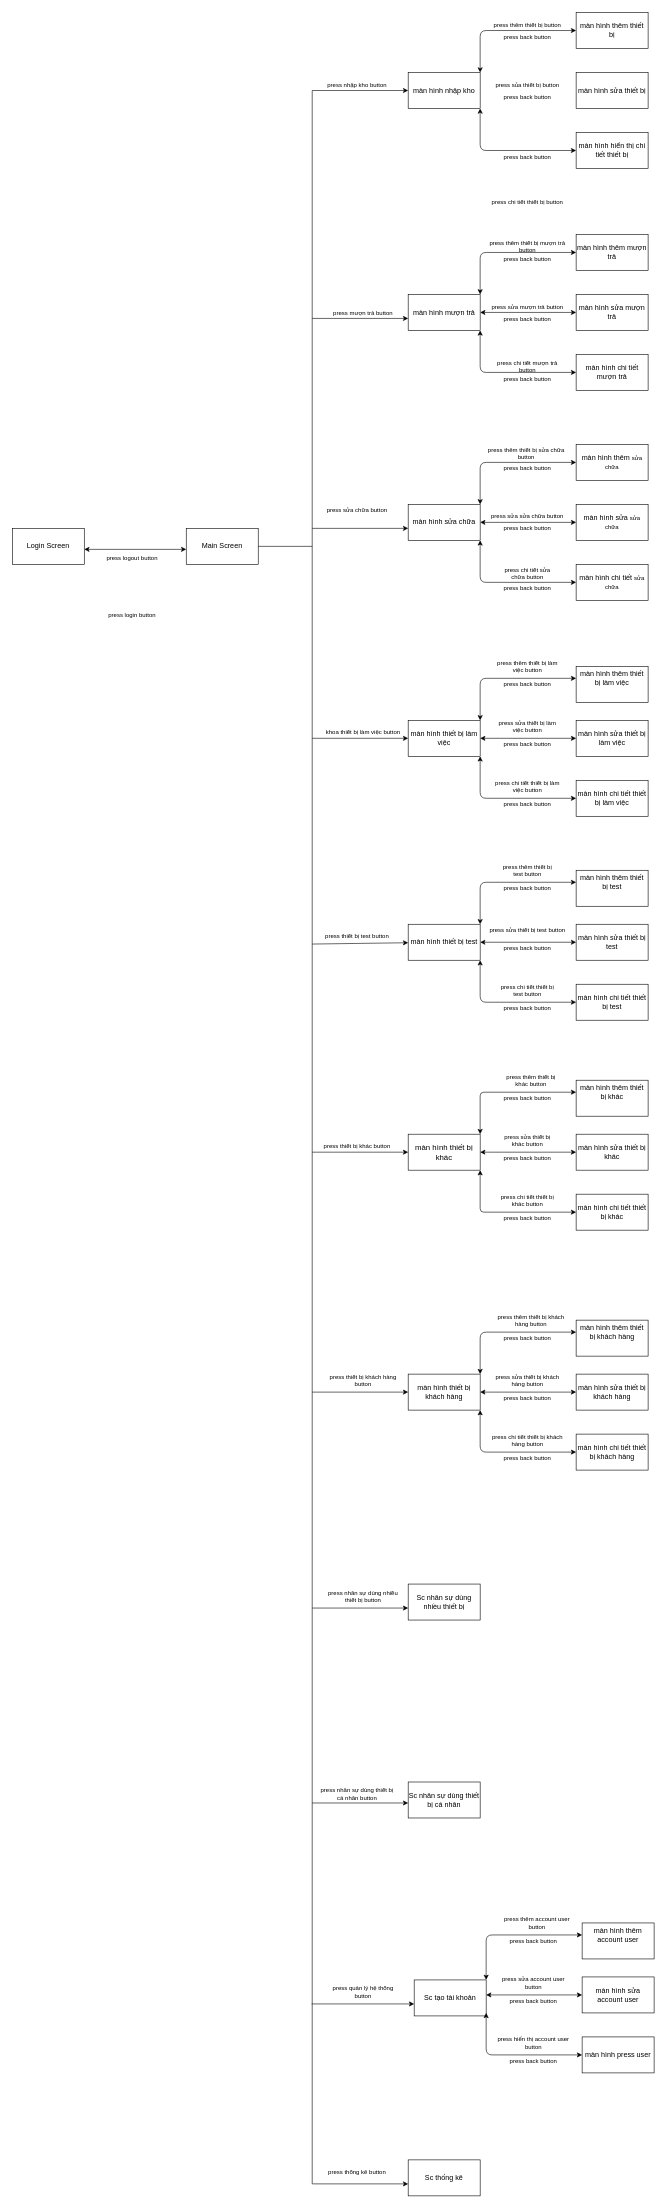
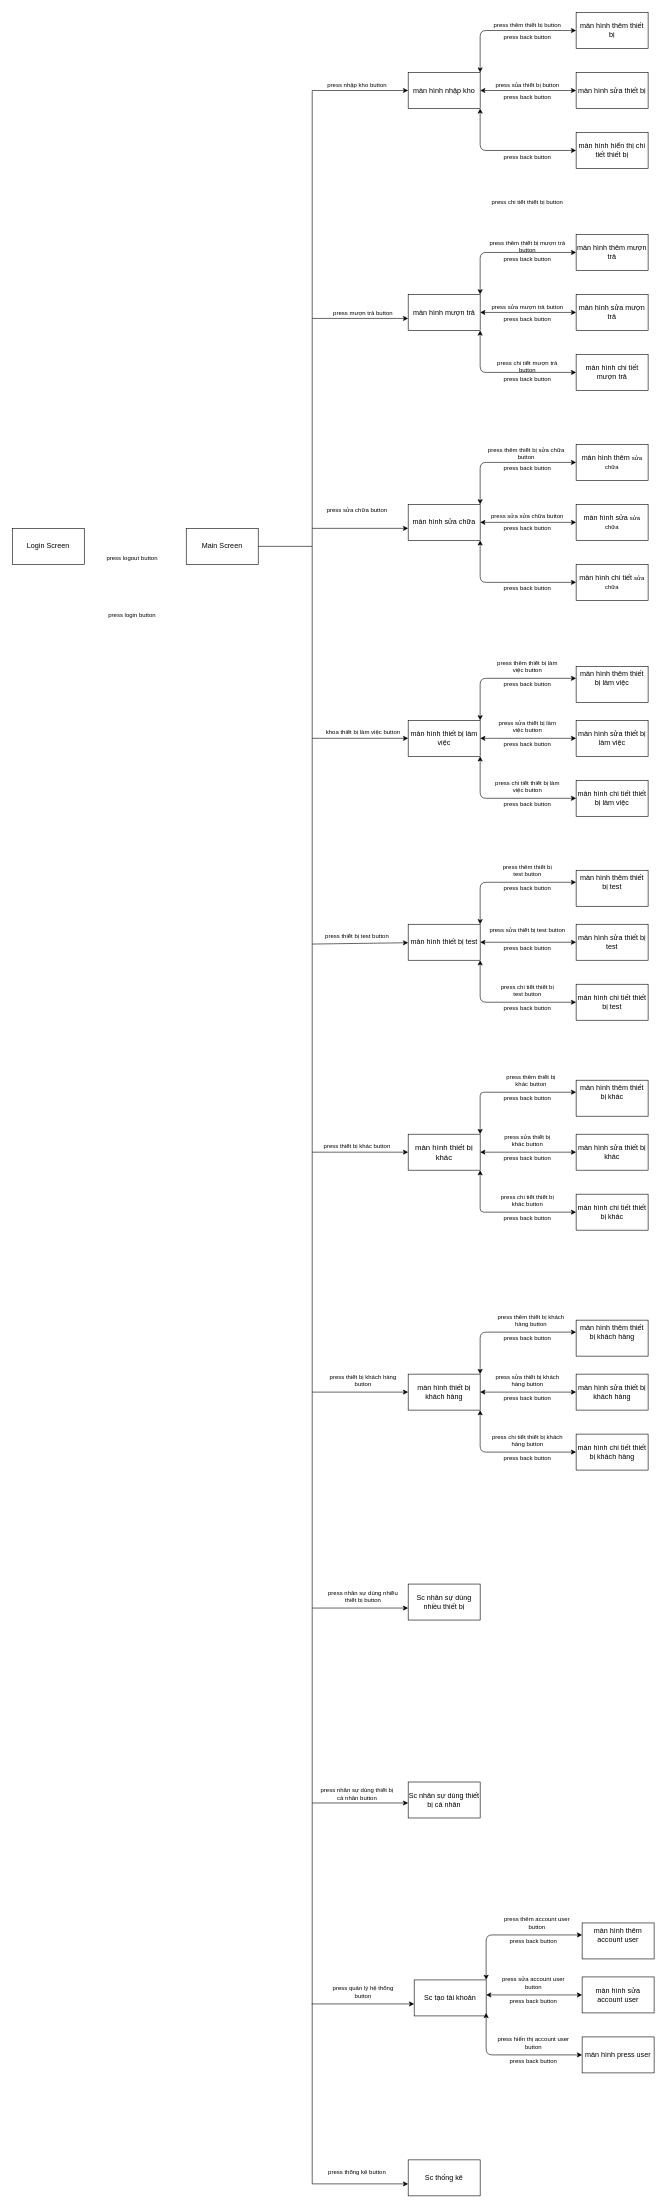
none -> (528, 90)
(135, 549) -> none
(528, 573) -> none
